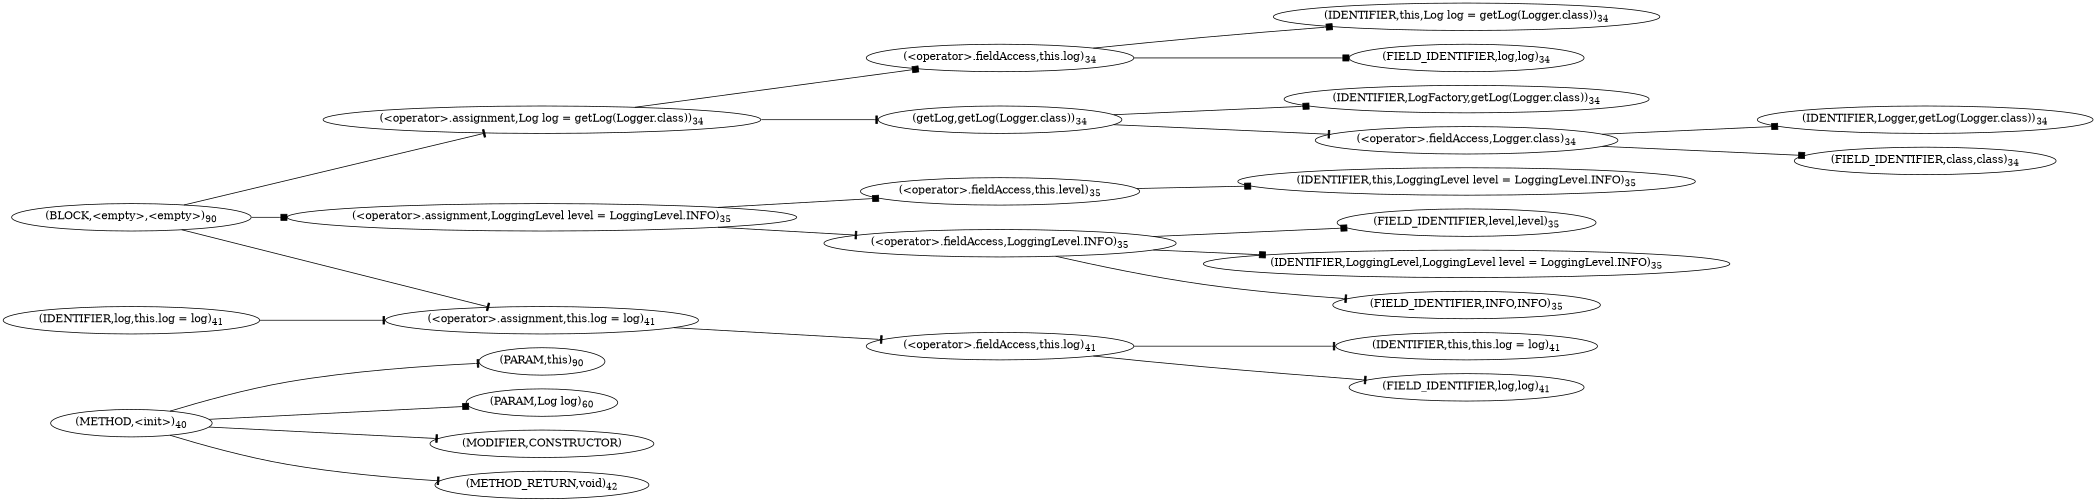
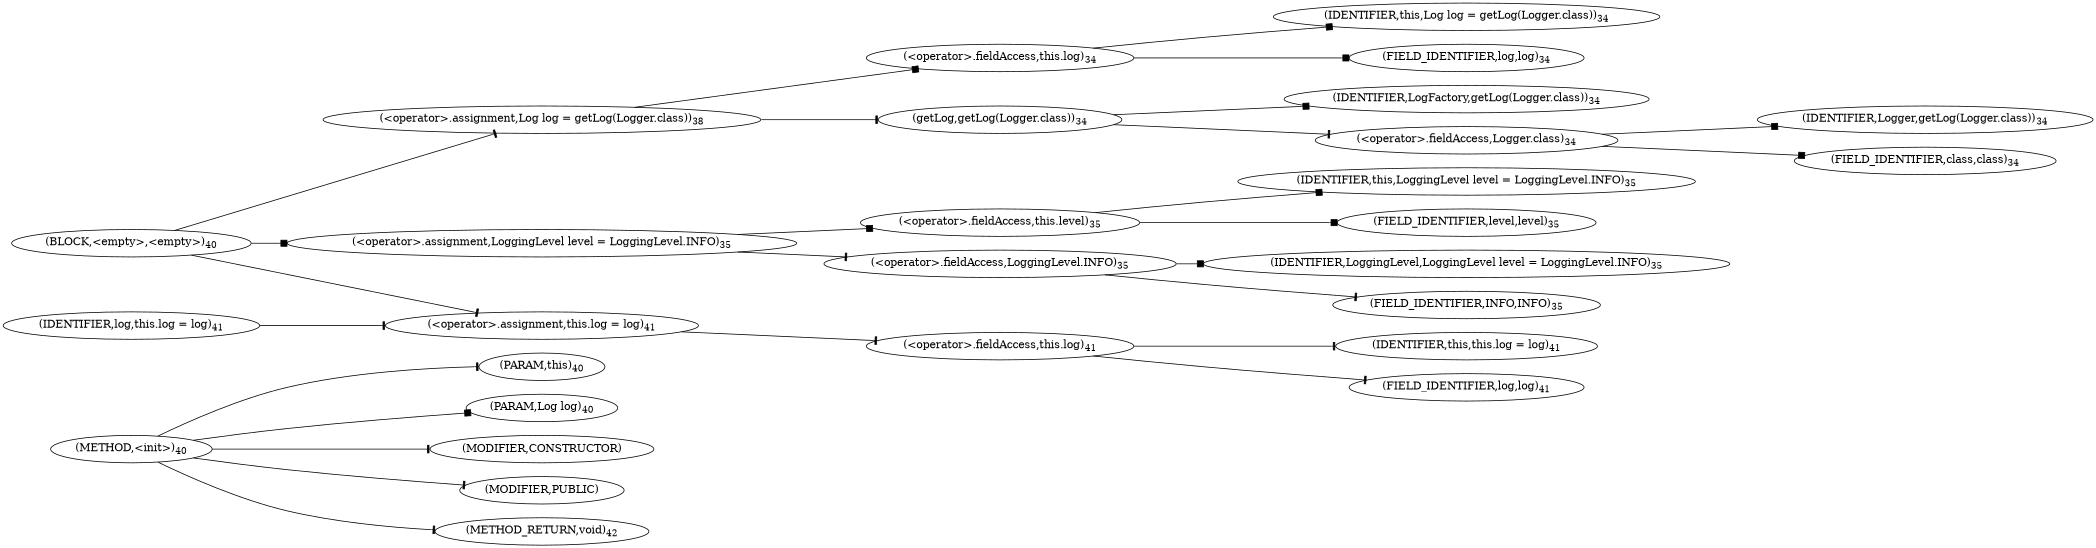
(698, 119) -> (698, 119)
(211, 216) -> (211, 242)
(1246, 232) -> (1235, 223)
(578, 360) -> (578, 366)
(588, 401) -> (588, 407)
none -> (542, 490)
